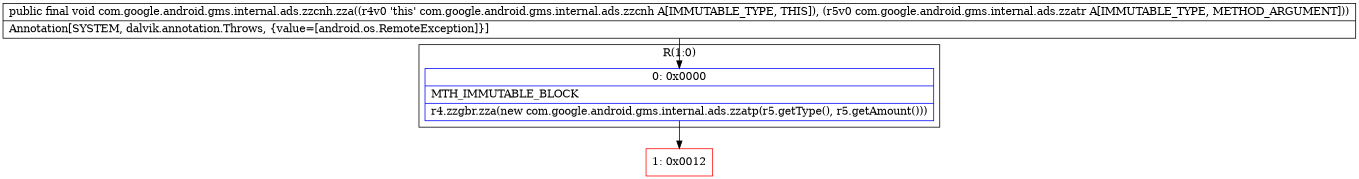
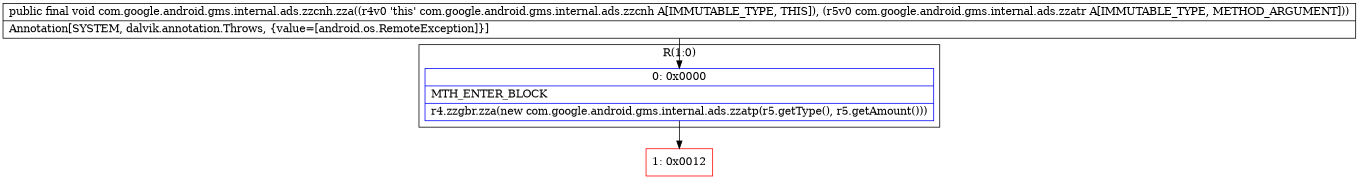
(505, 94) -> (489, 94)
